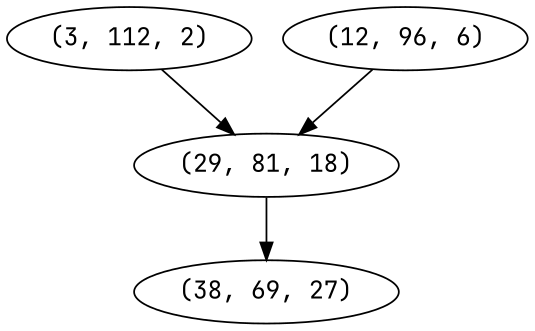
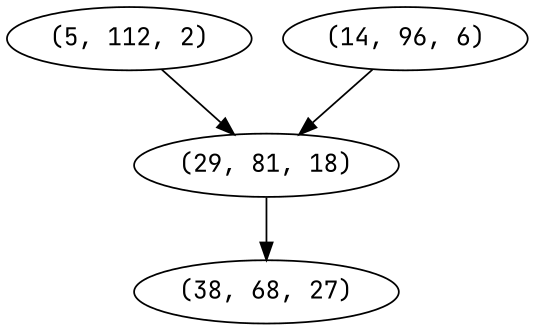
(129, 39) -> (129, 39)
(405, 39) -> (405, 39)
(266, 292) -> (266, 292)
